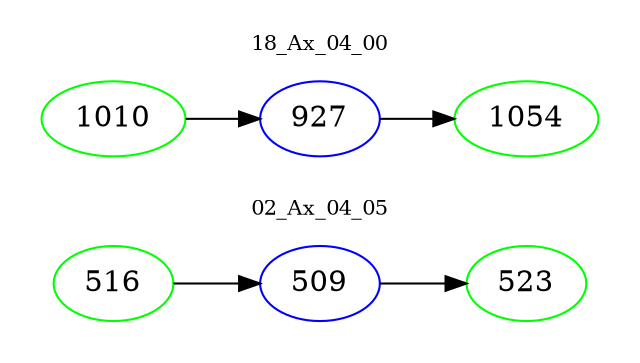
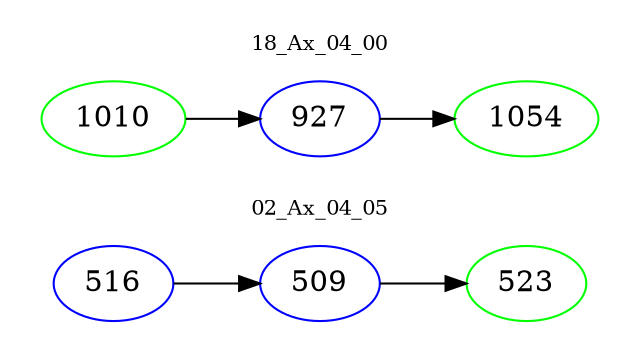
(114, 284) -> (114, 284)
